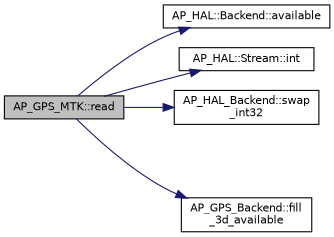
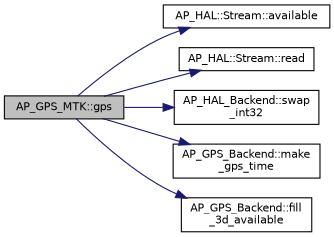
(247, 16) -> (247, 16)
(247, 59) -> (247, 59)
(64, 107) -> (64, 107)
none -> (247, 161)
